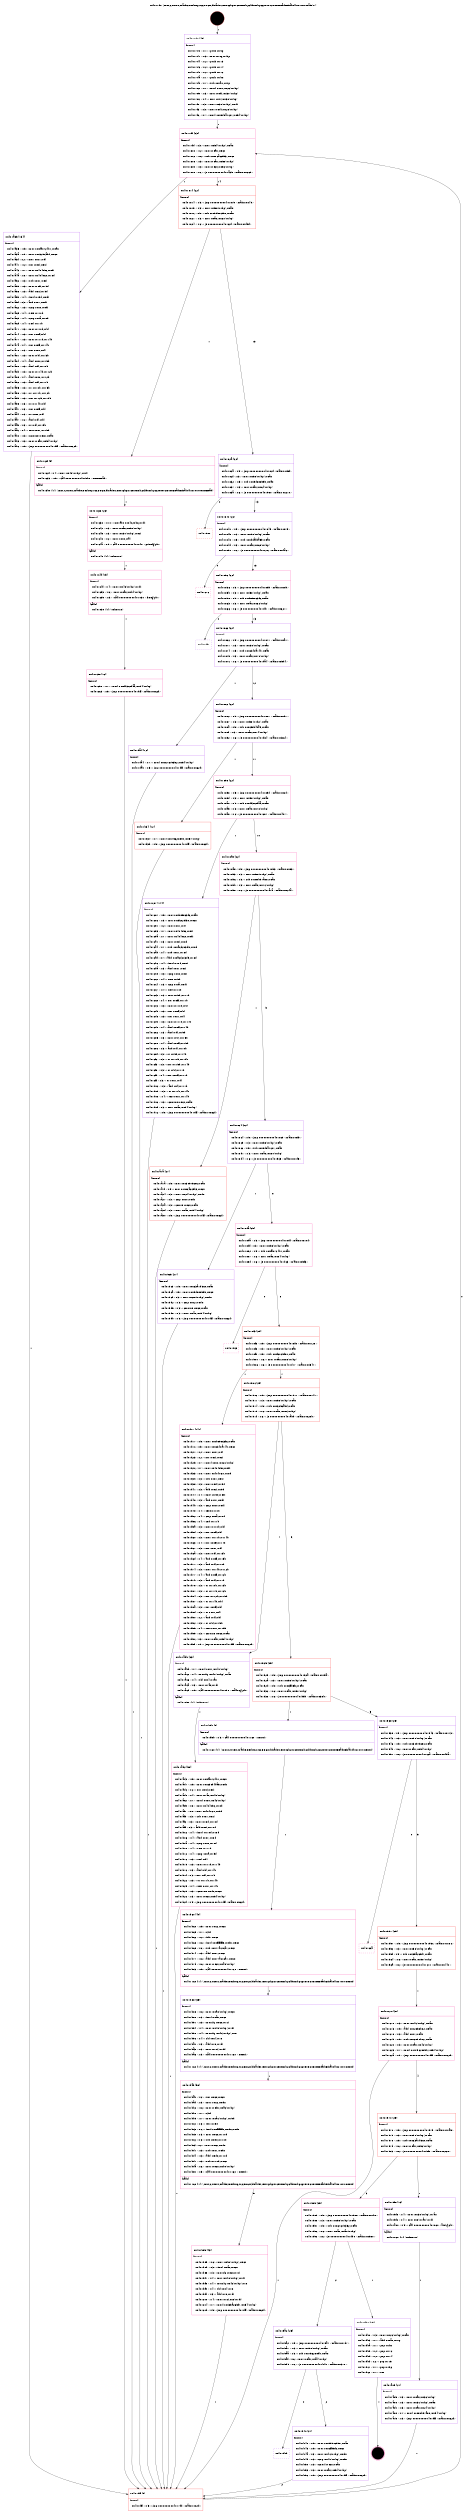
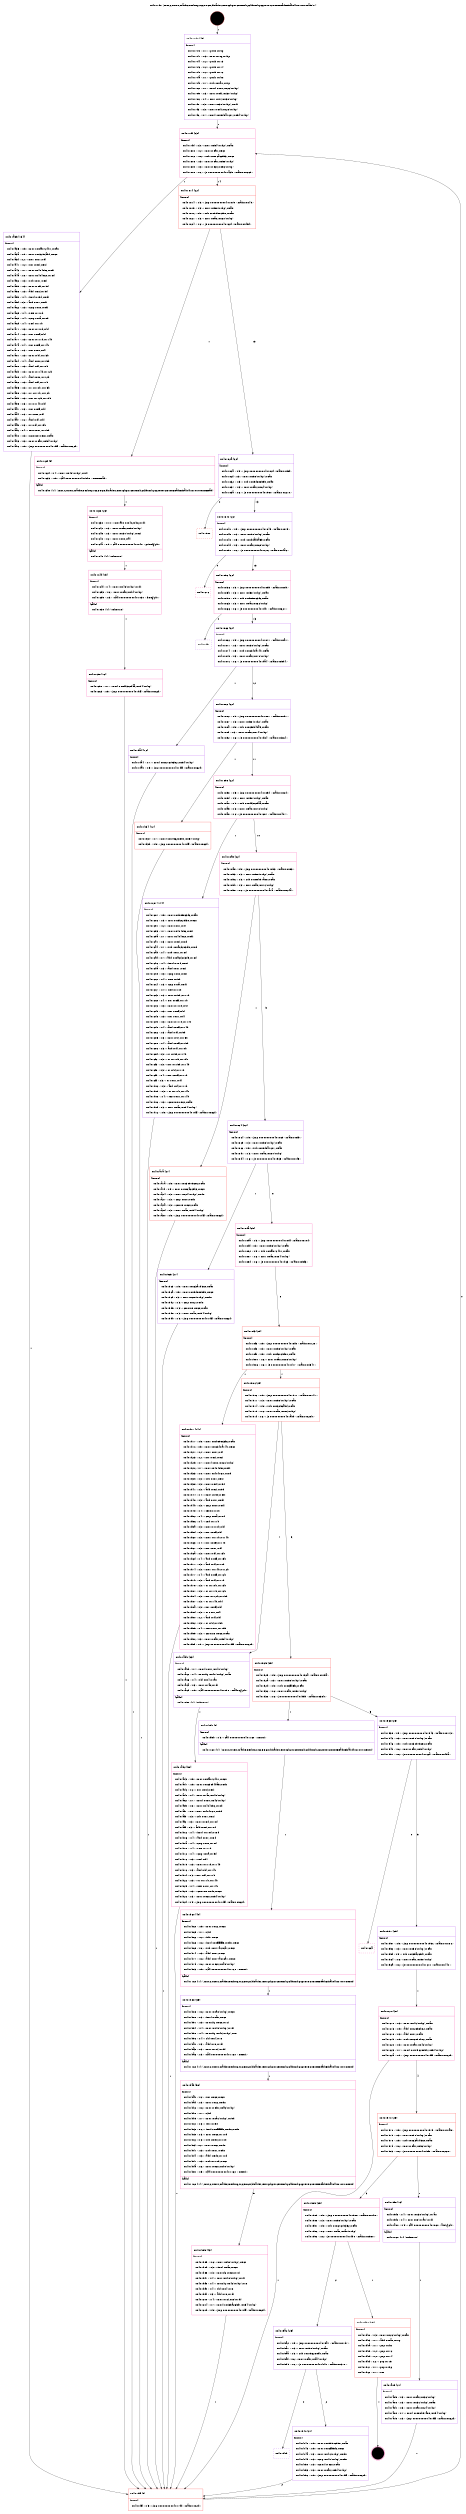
(231, 1348) -> none
(417, 1948) -> (417, 1948)
(382, 2348) -> (382, 2348)
